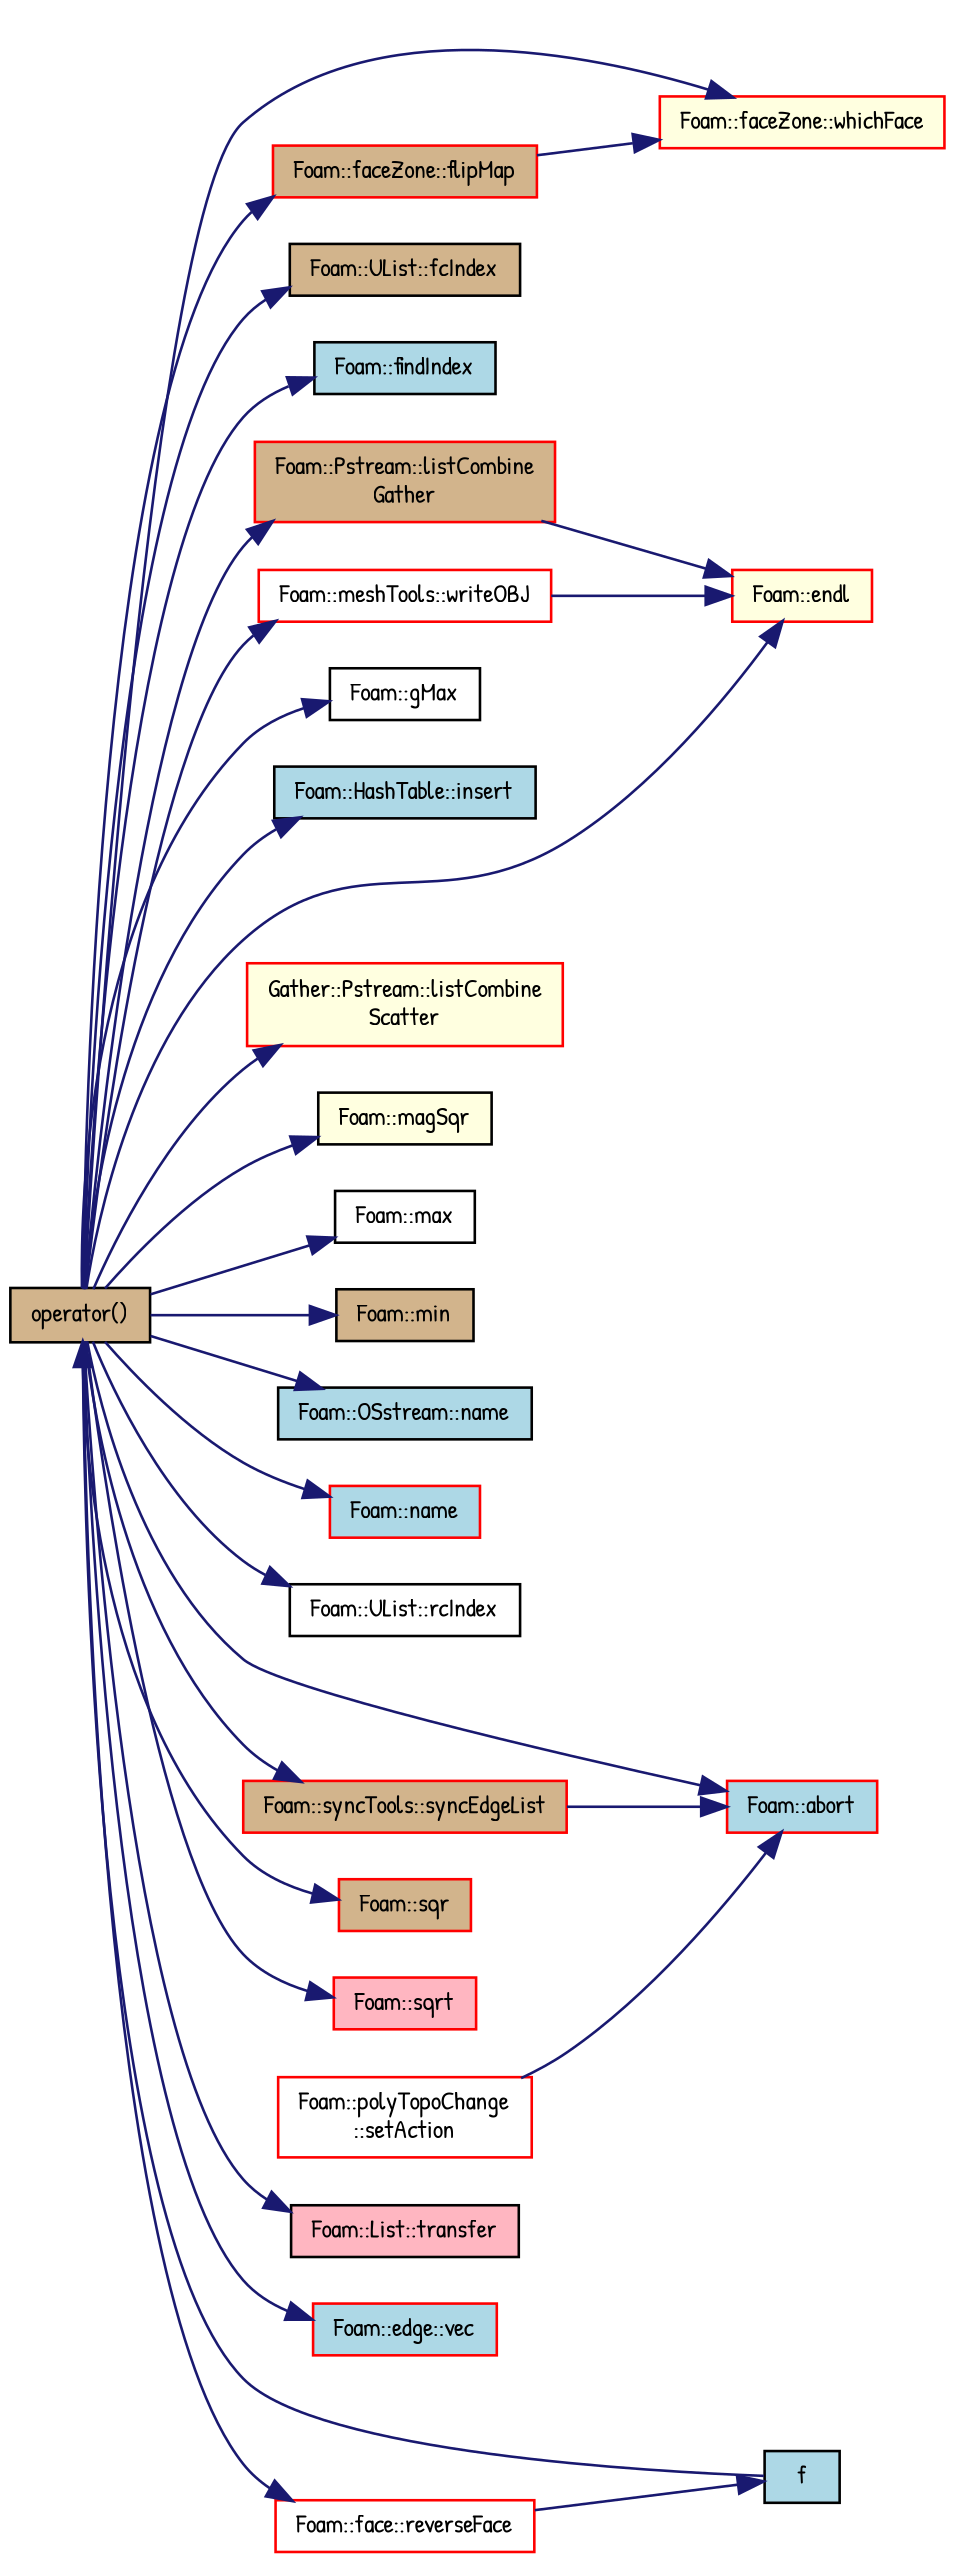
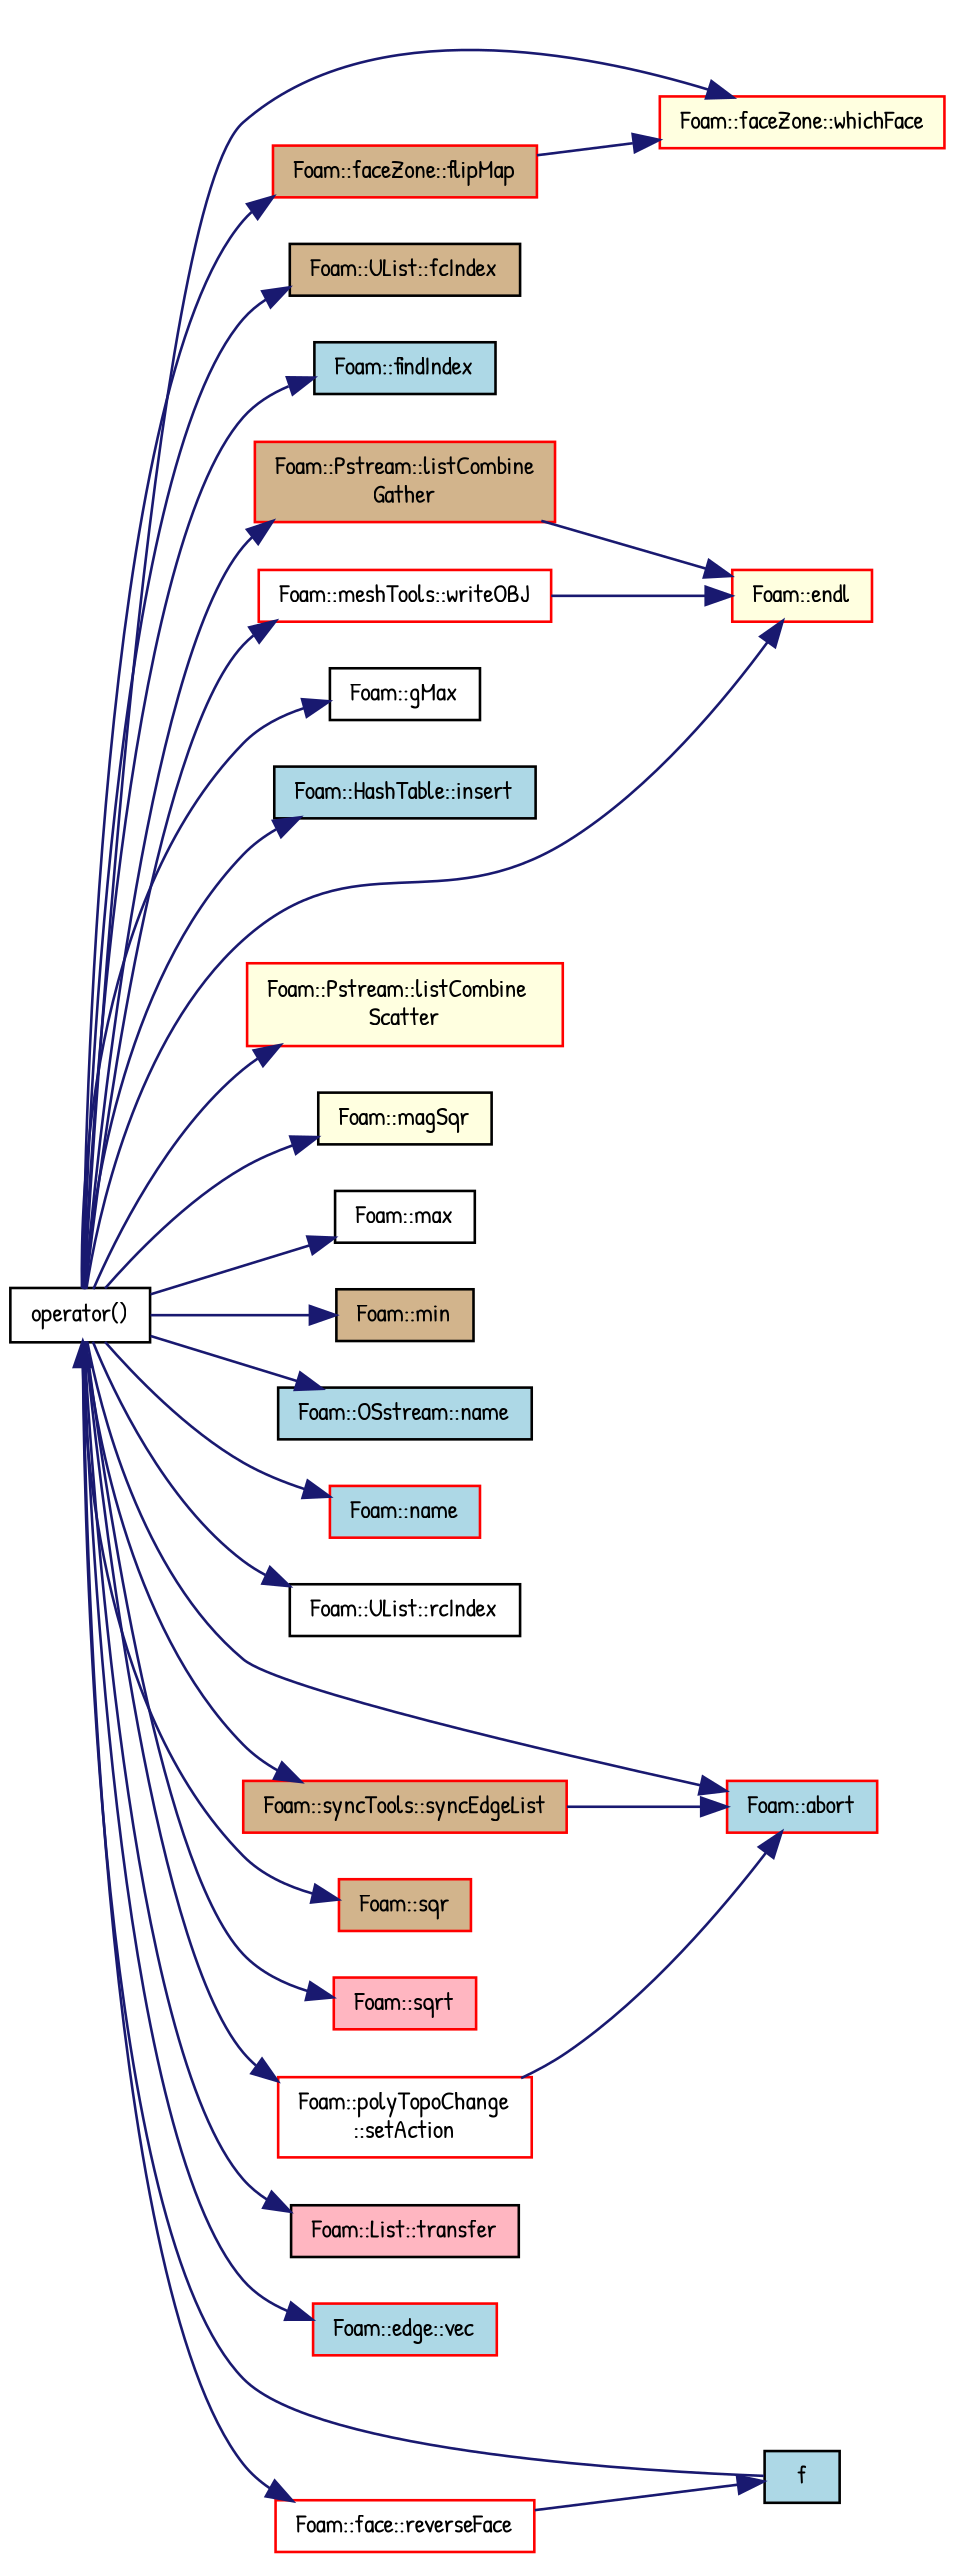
(405, 1005) -> (405, 1005)
(80, 1315) -> (80, 1315)
none -> (143, 1751)
